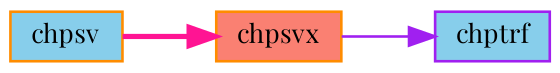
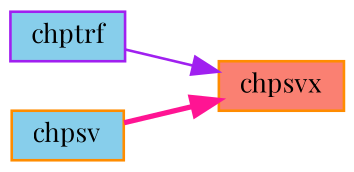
(375, 36) -> (159, 58)
